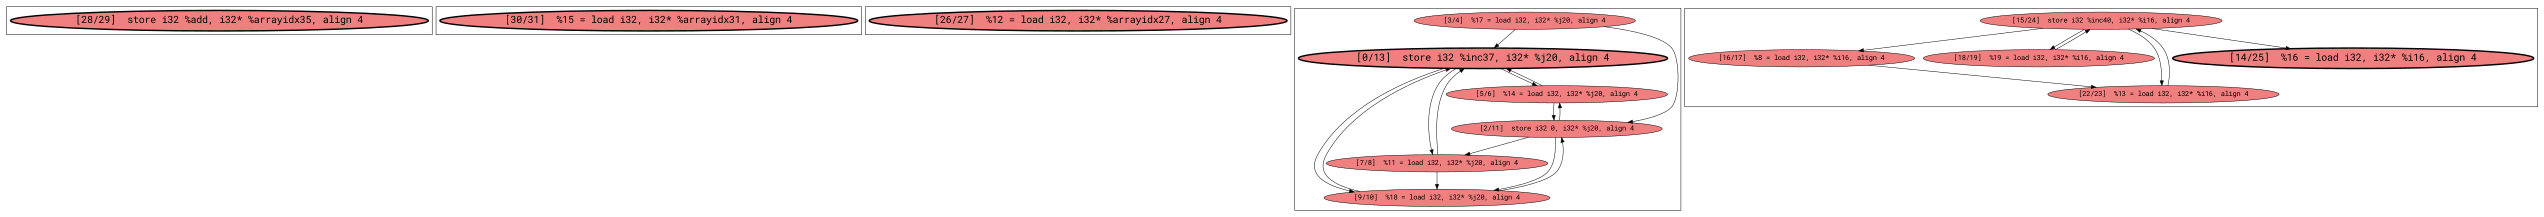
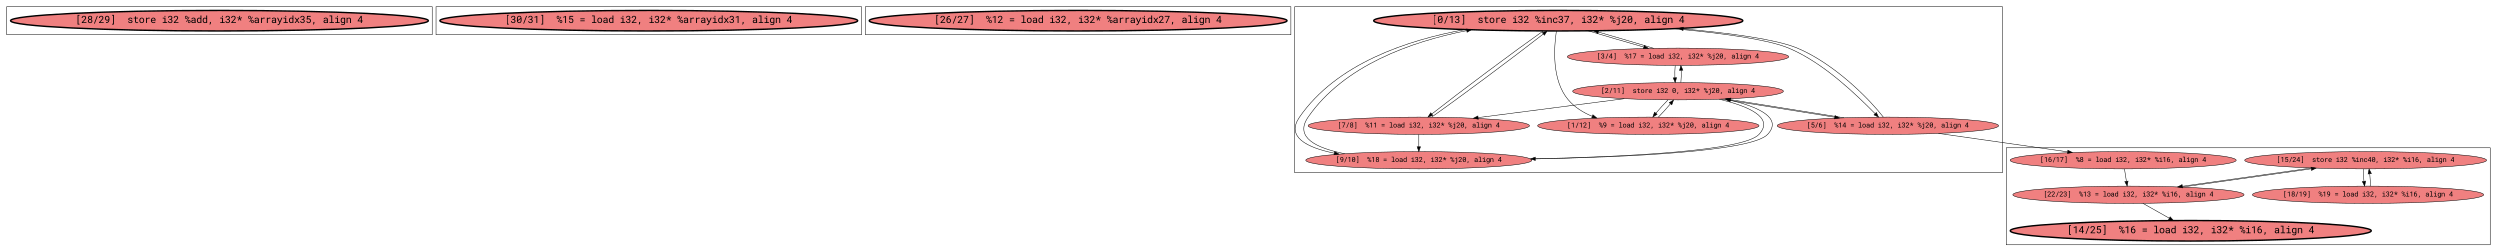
(2219, 38) -> (2156, 211)
none -> (1616, 39)
(1953, 39) -> (2006, 143)
none -> (1681, 76)
none -> (1648, 126)
